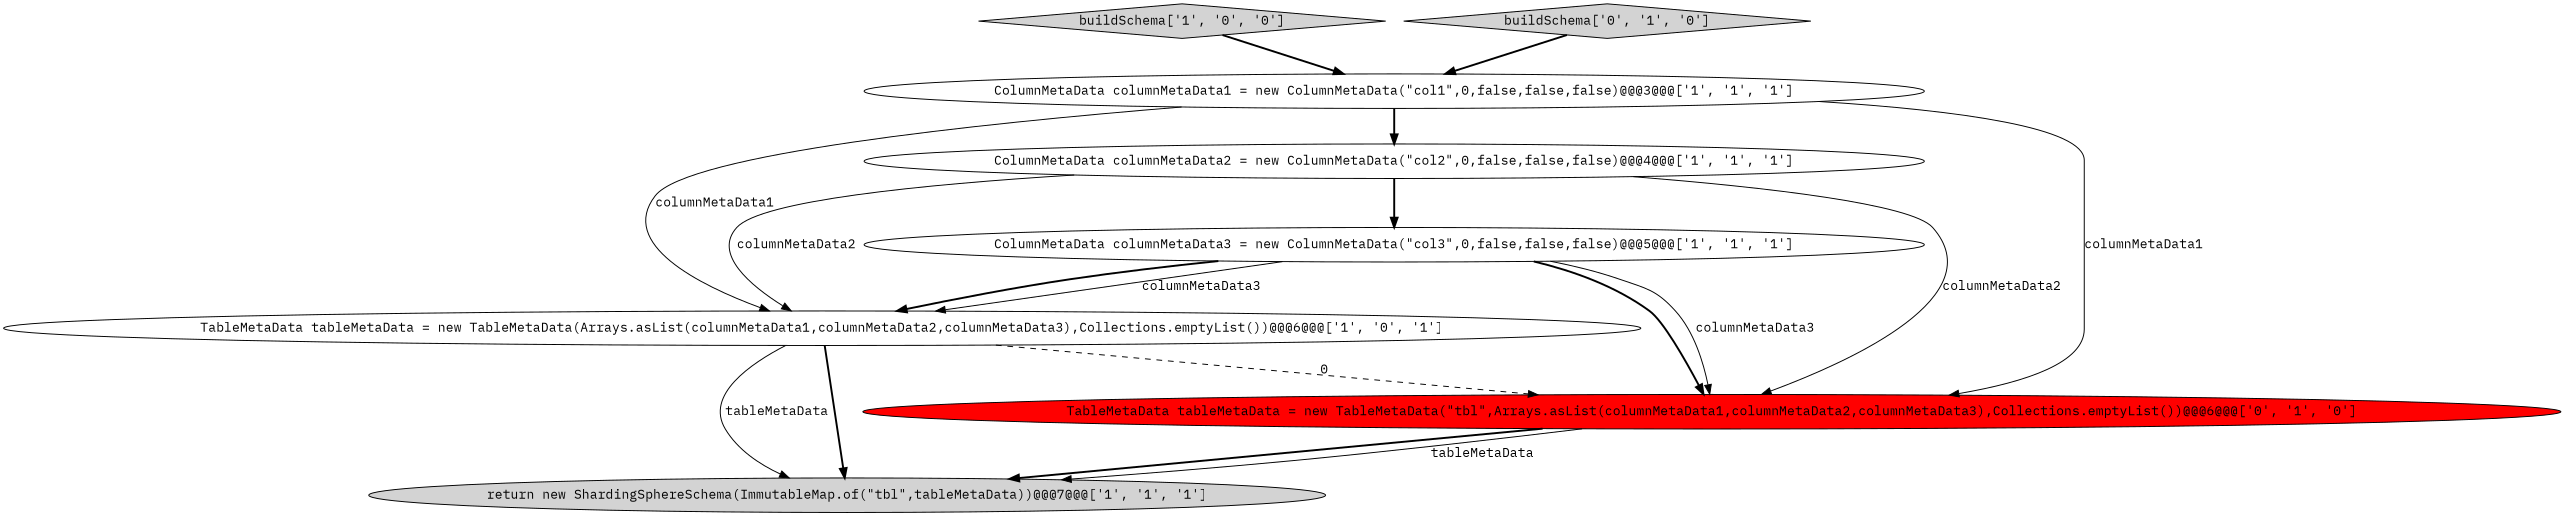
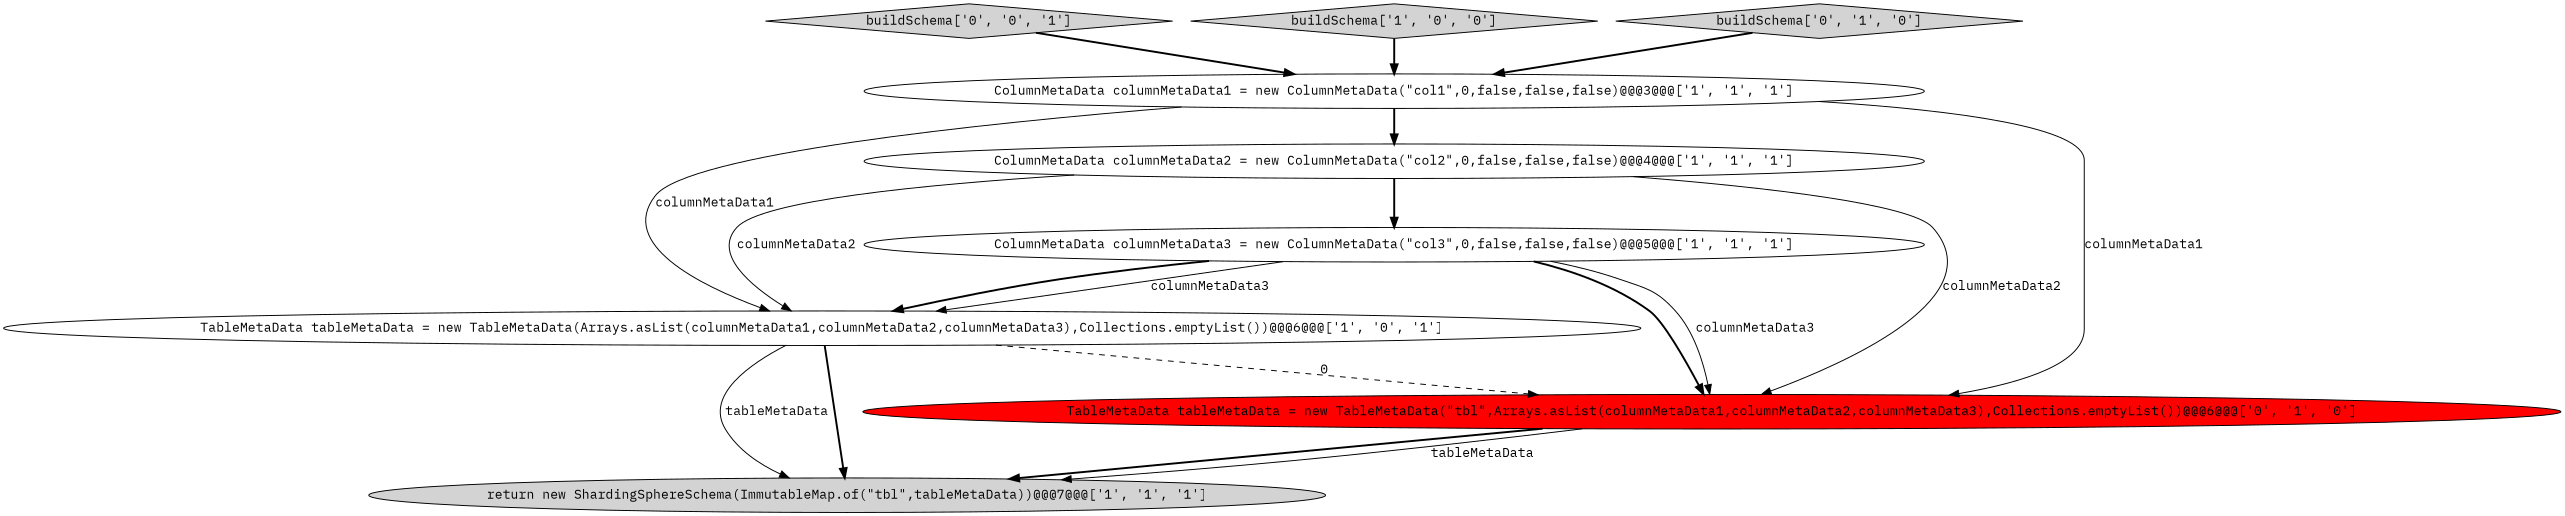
none -> (969, 21)
